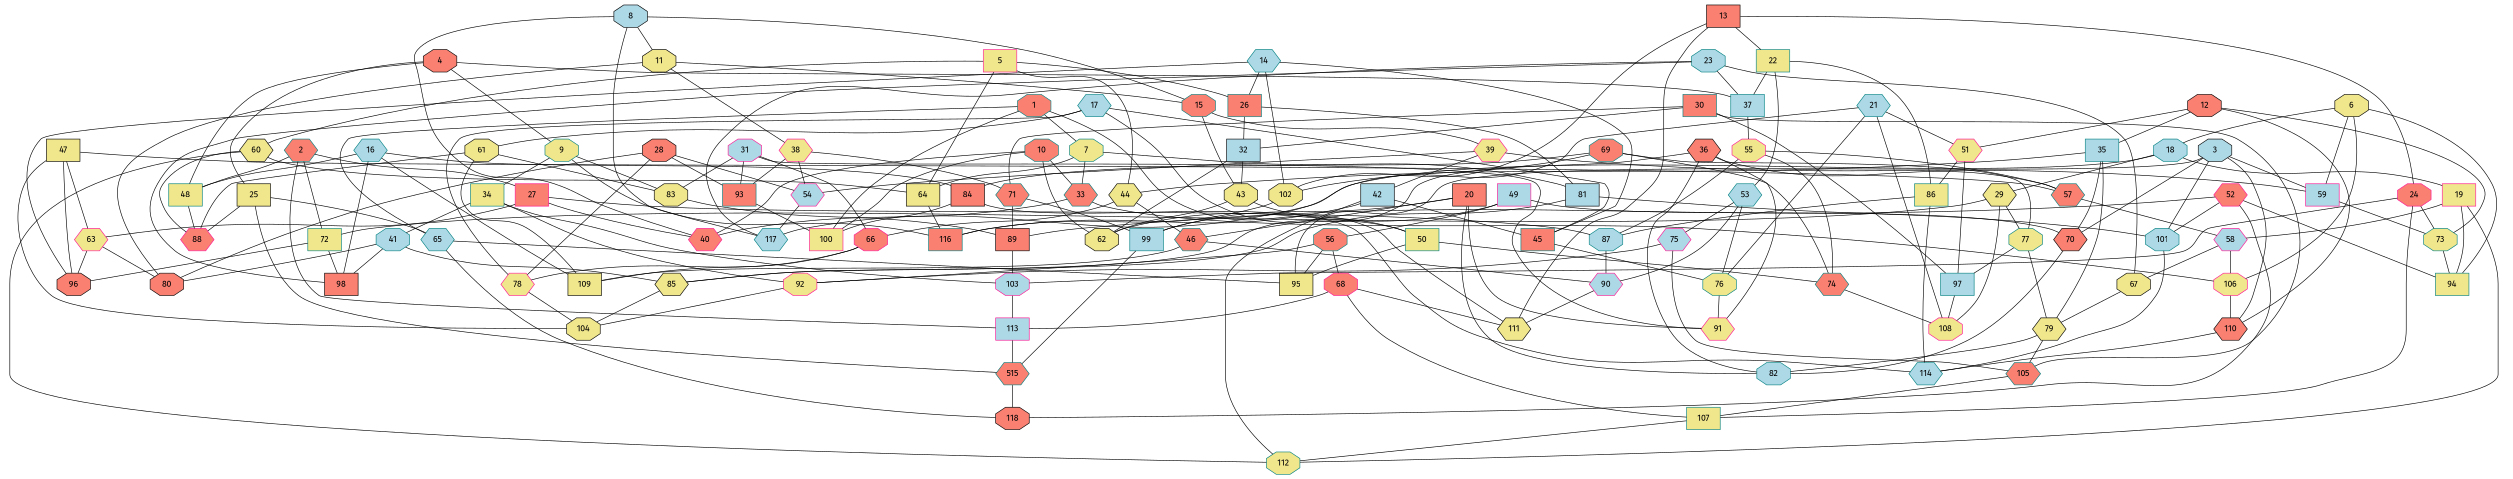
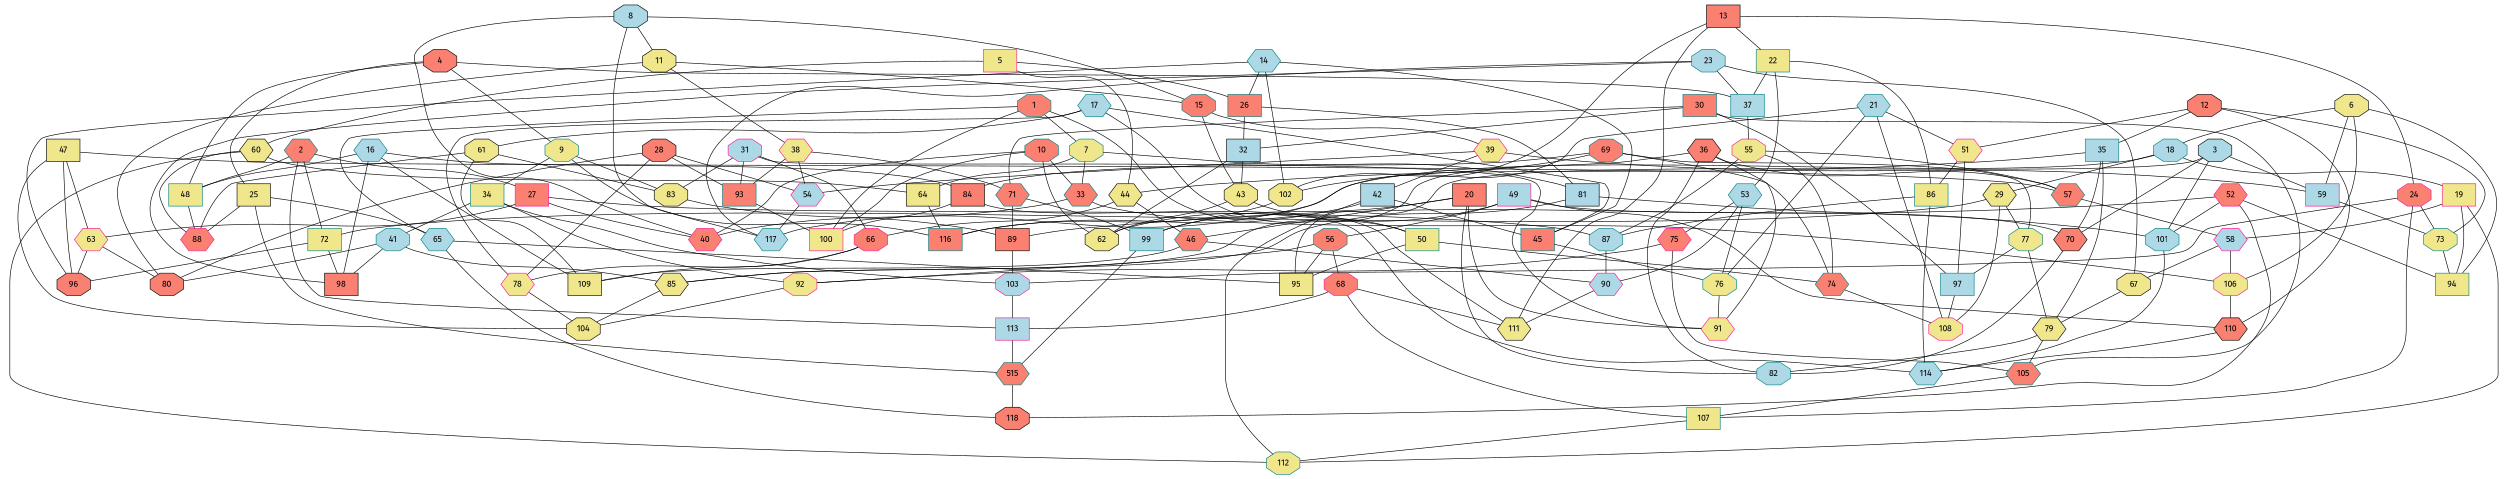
(970, 114) -> none
(2266, 230) -> (1862, 302)
(1674, 240) -> (1674, 240)
